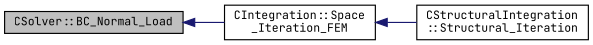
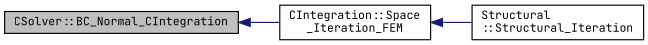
(94, 22) -> (121, 22)
(503, 22) -> (558, 22)
